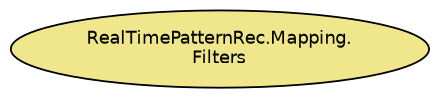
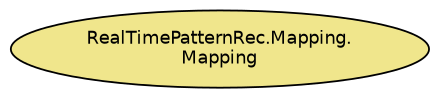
(220, 49) -> (220, 49)
